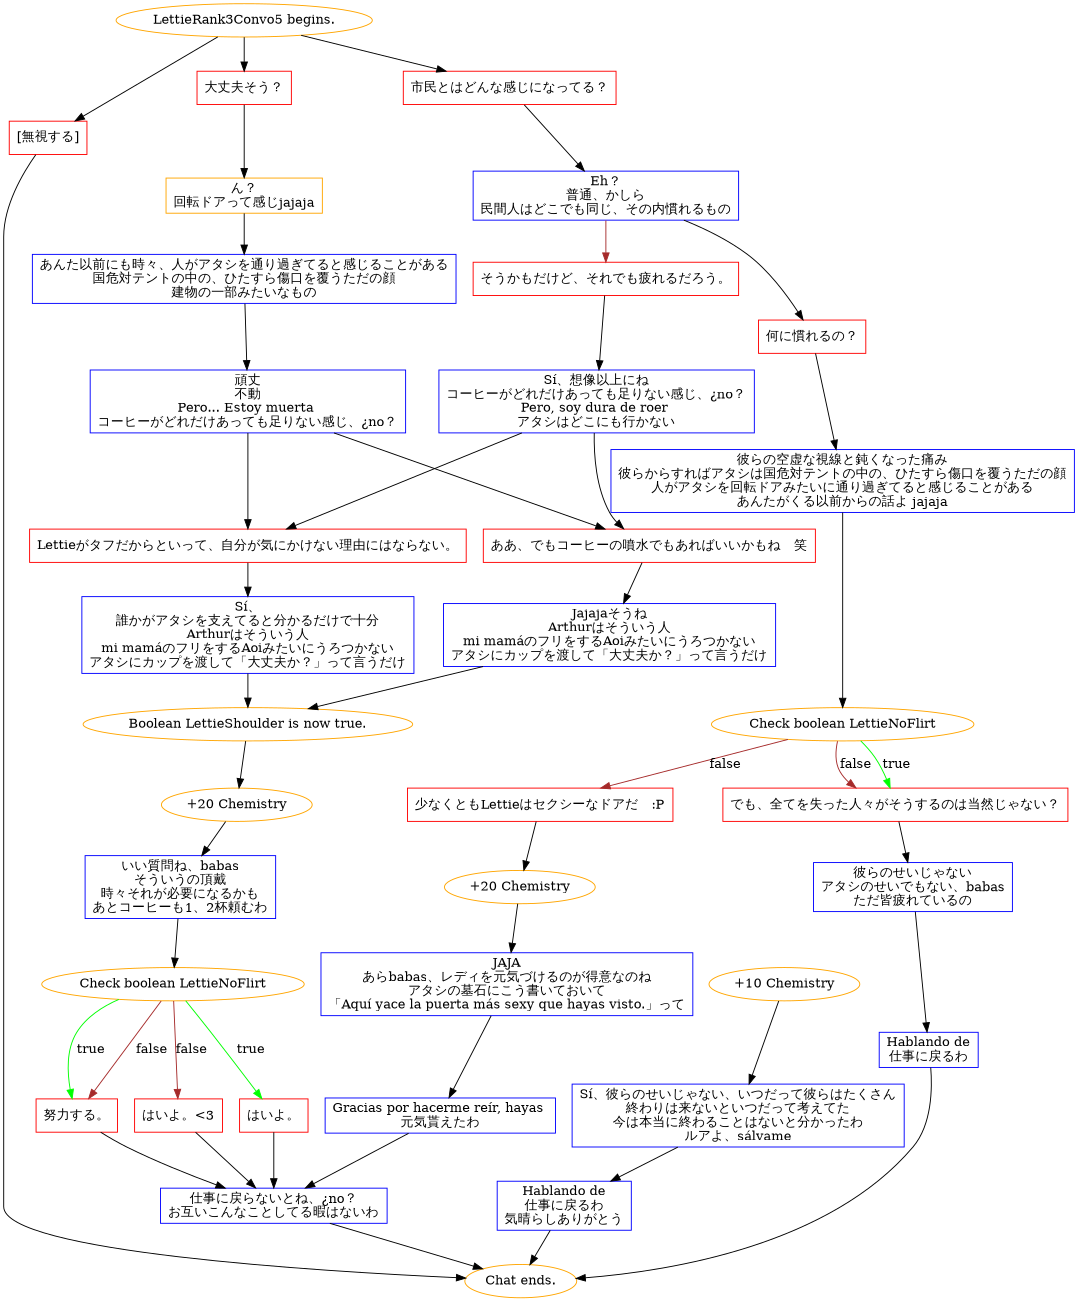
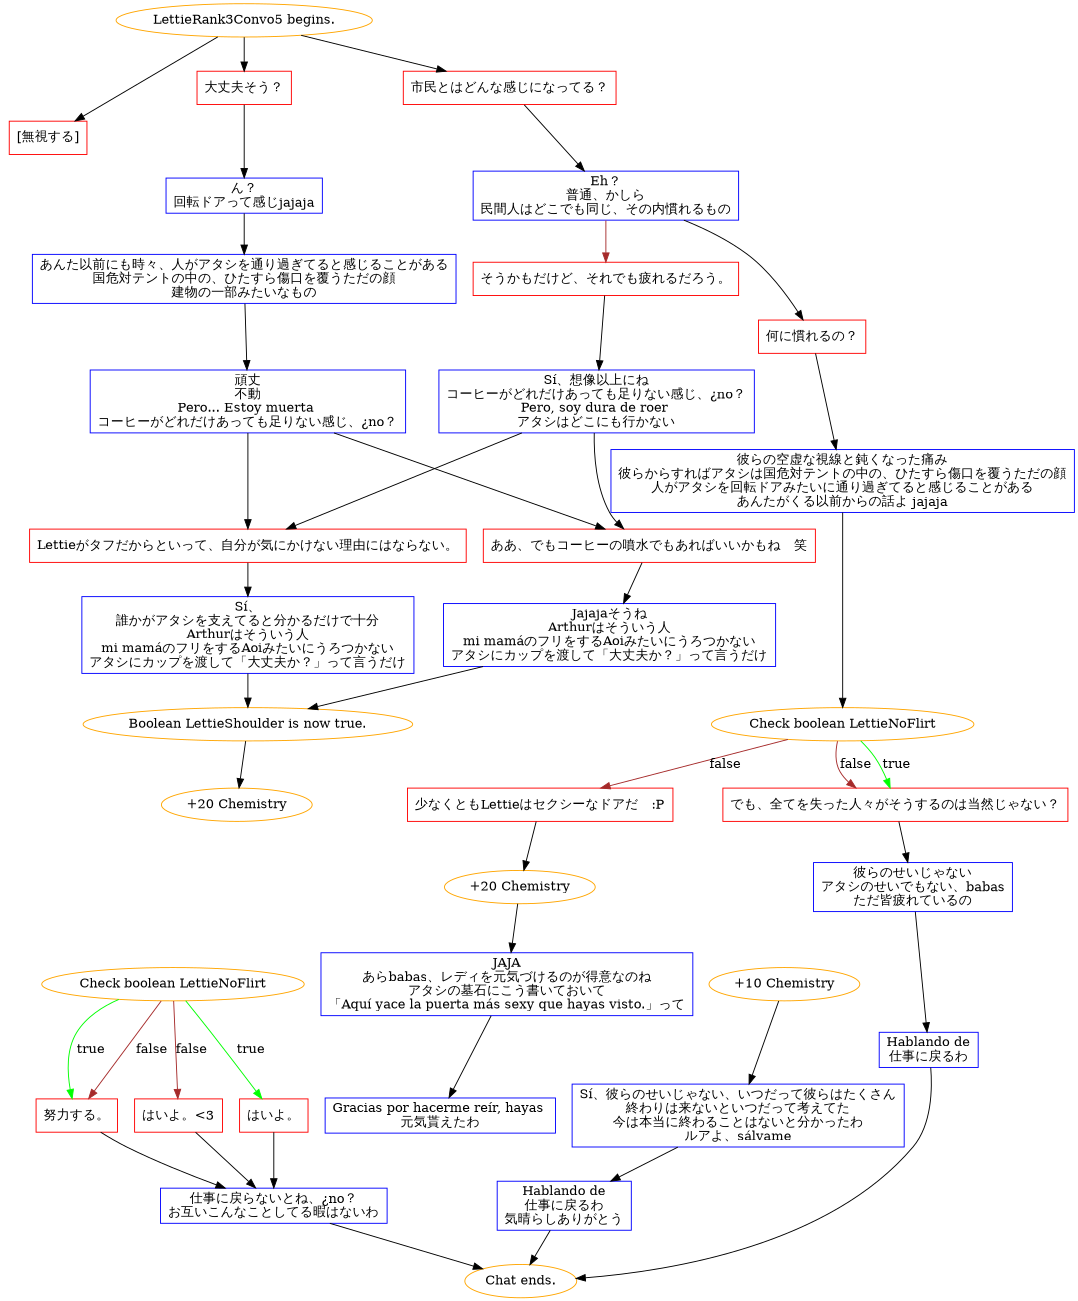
(244, 196) -> (244, 196)
(180, 887) -> none
(4, 909) -> none
(361, 1158) -> none
